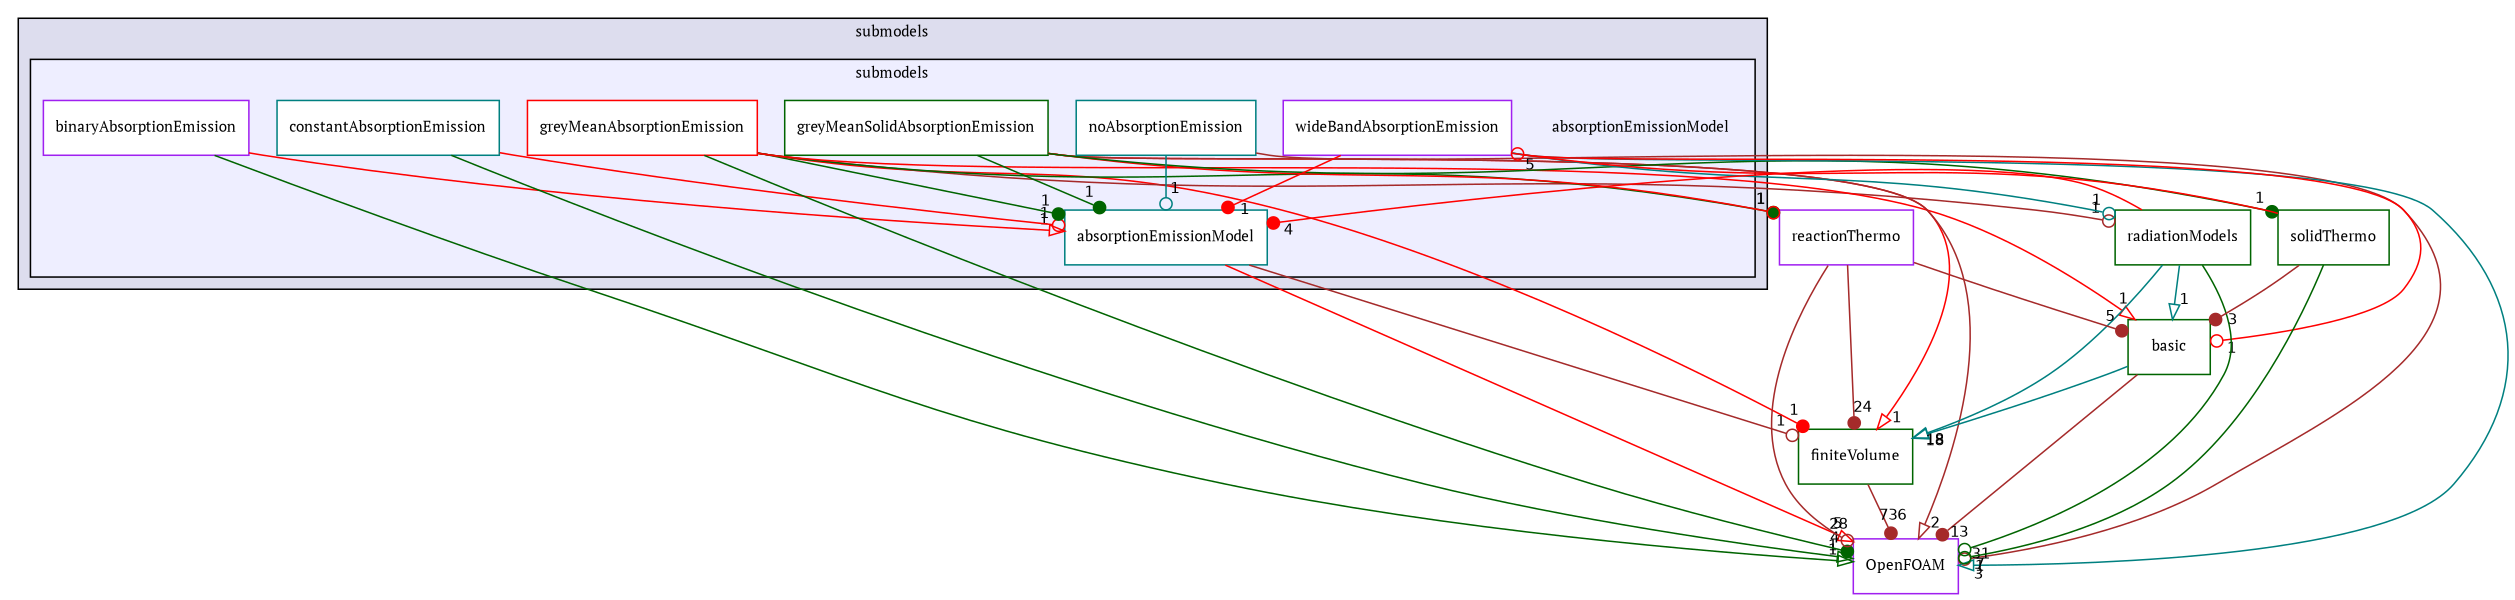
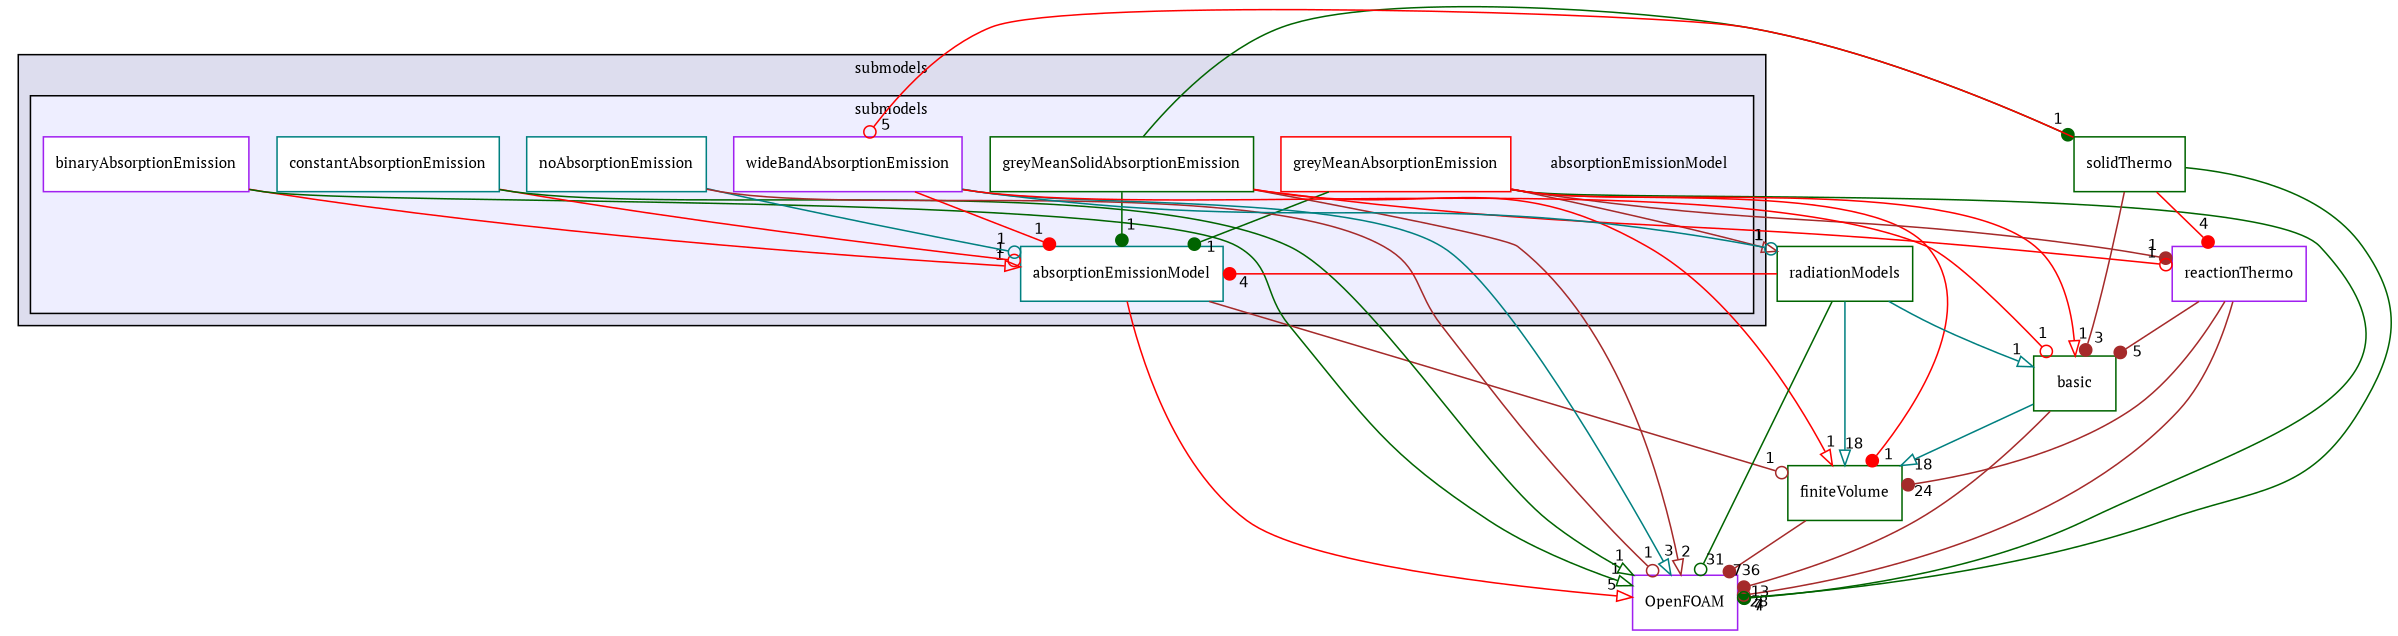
(1263, 175) -> (1917, 227)
(1397, 185) -> (1637, 217)
none -> (2188, 223)
